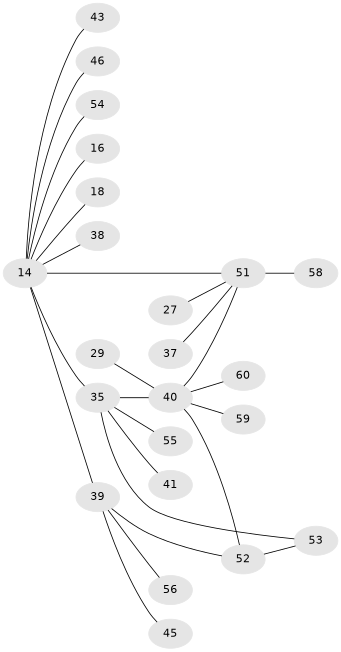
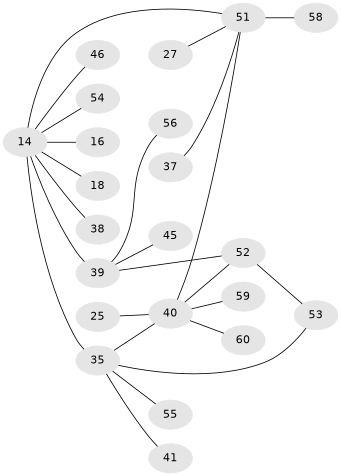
(98, 18) -> none
(98, 354) -> (98, 317)
